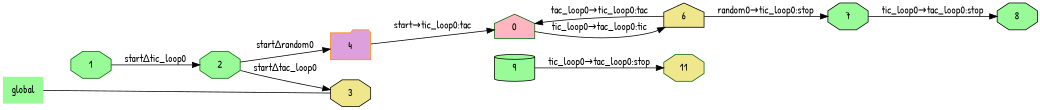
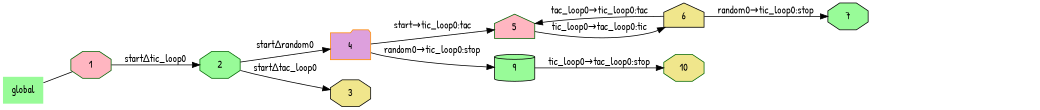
(1017, 16) -> none
(515, 28) -> (515, 28)
none -> (428, 62)
(91, 65) -> (91, 65)
(684, 68) -> (684, 68)
(187, 92) -> (58, 77)
